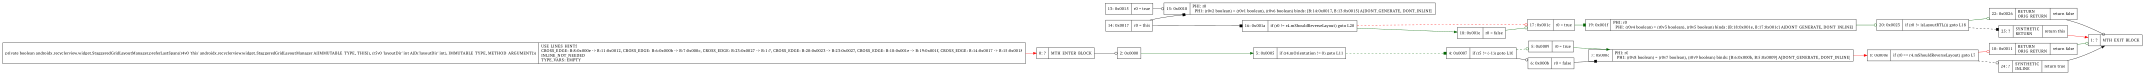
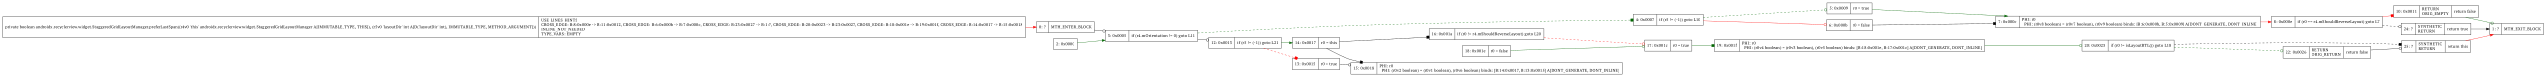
(1978, 20) -> (2227, 49)
(2085, 26) -> (2385, 49)
(1406, 30) -> none
none -> (1245, 43)
(2033, 51) -> (2436, 14)
(1983, 52) -> (2386, 16)
(1105, 53) -> (1099, 30)
(1521, 59) -> (1764, 23)
(2023, 69) -> (2427, 31)
